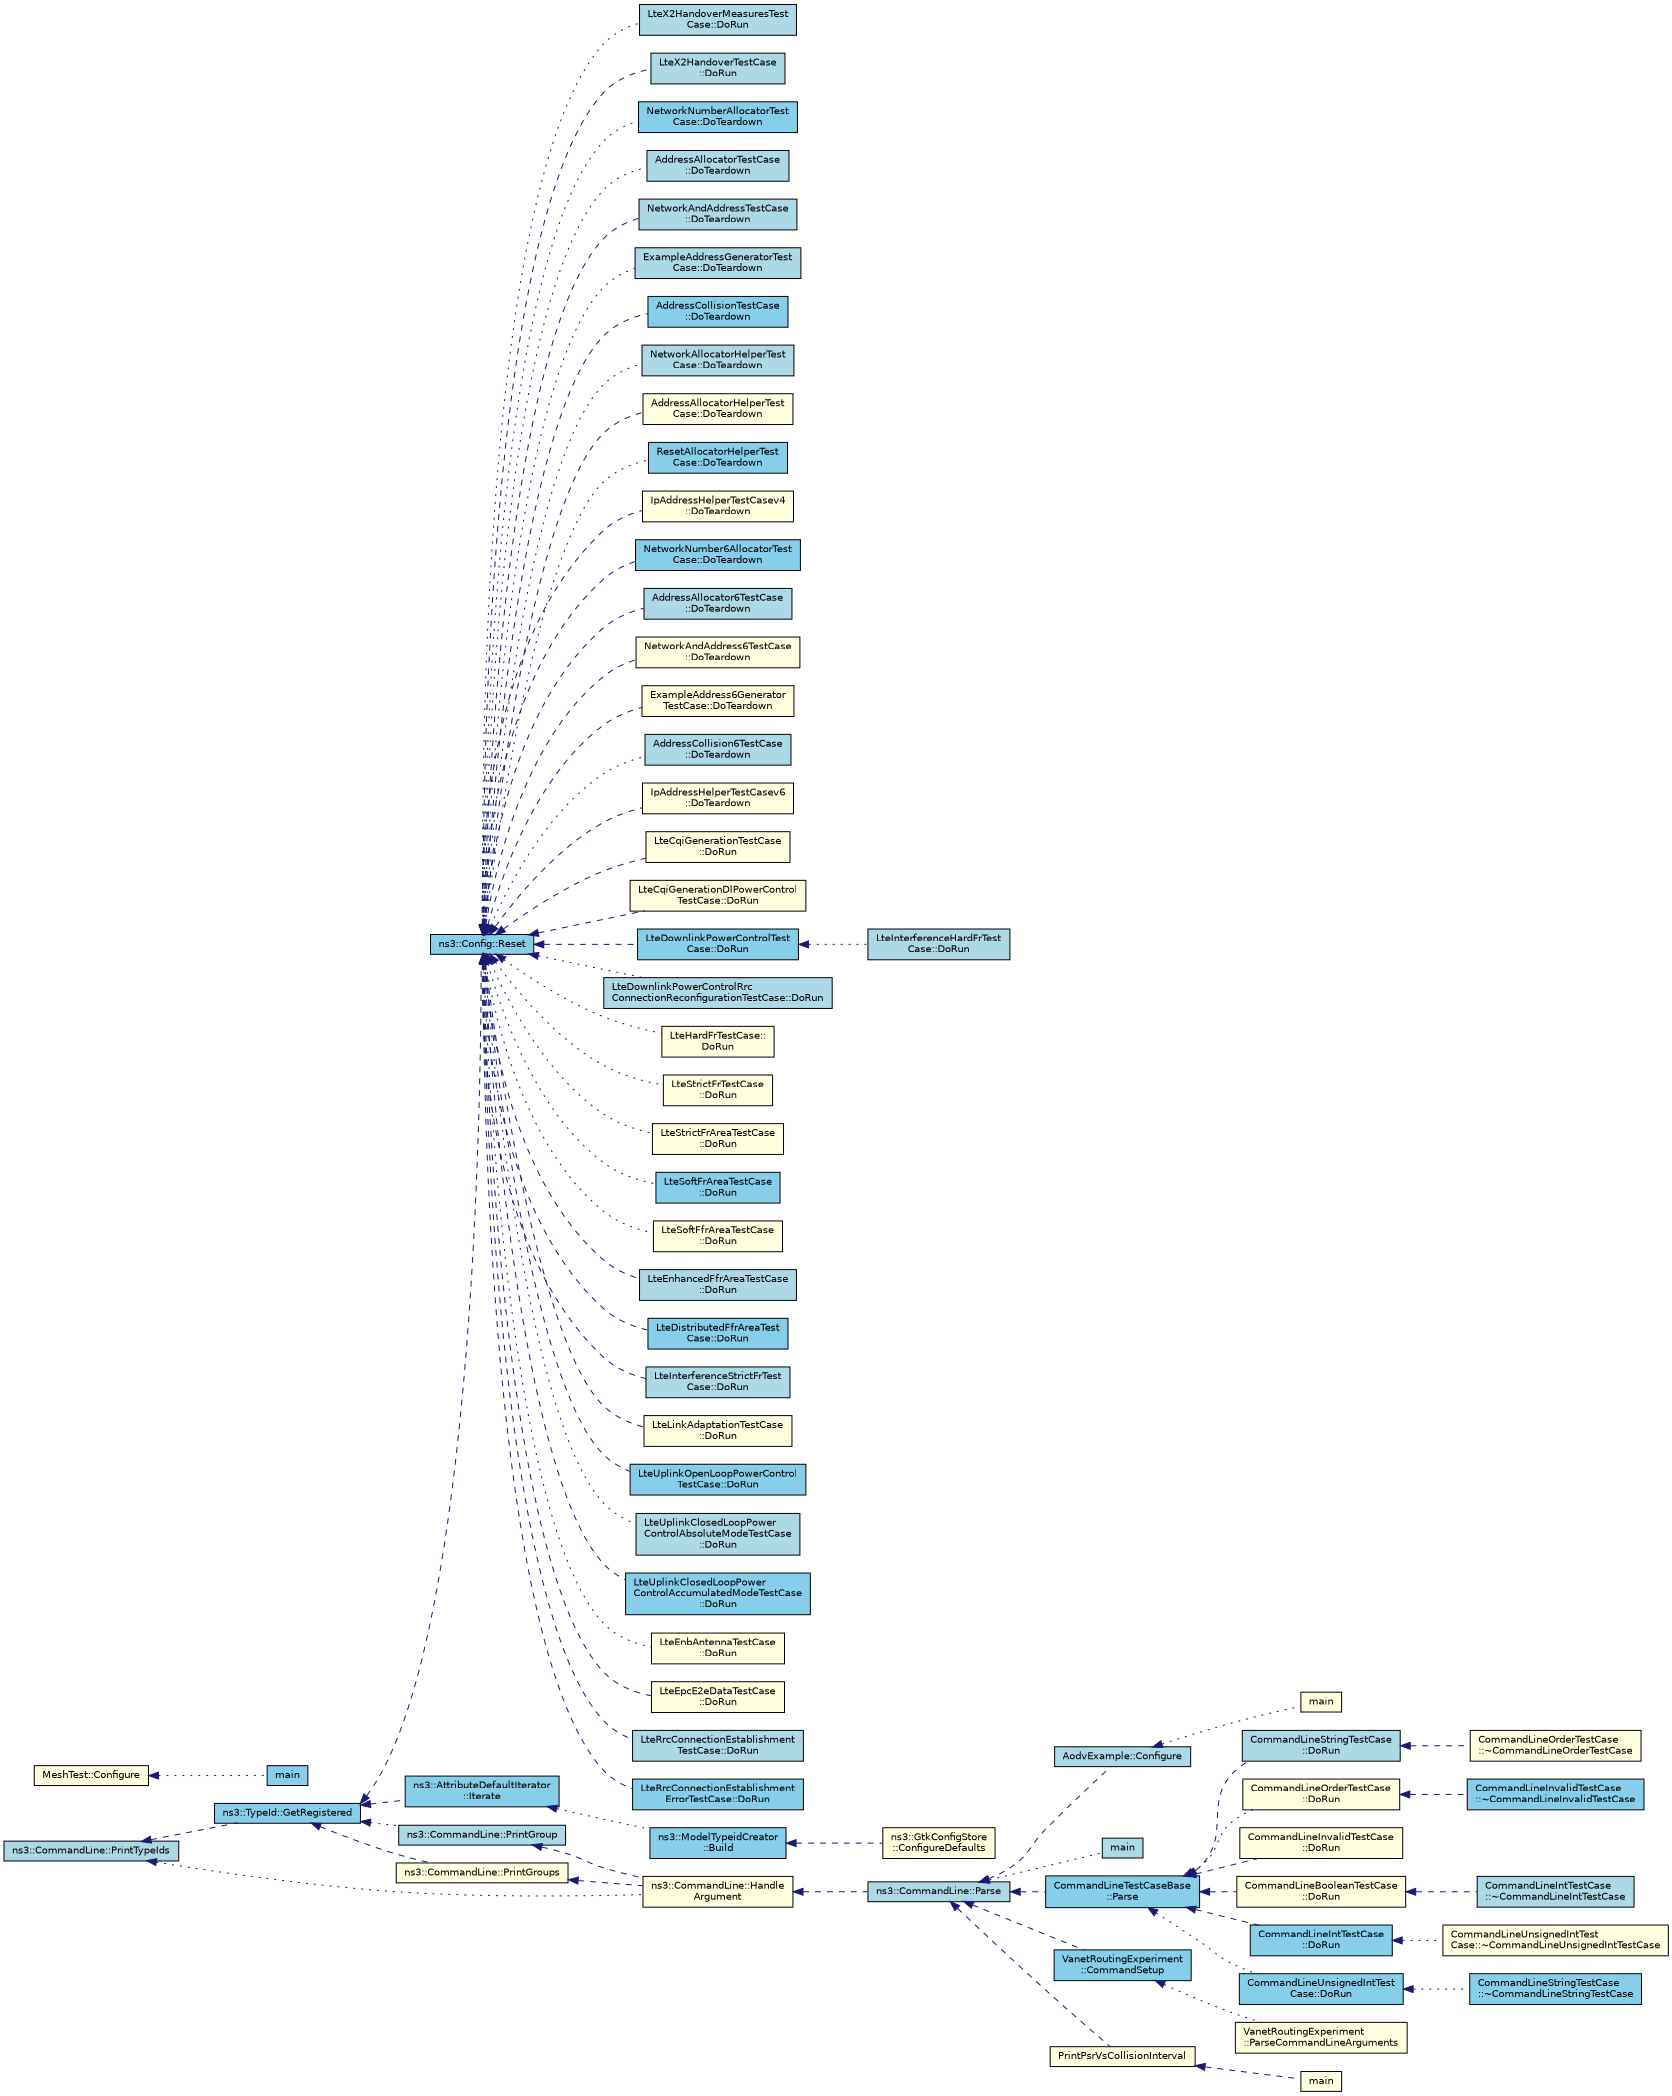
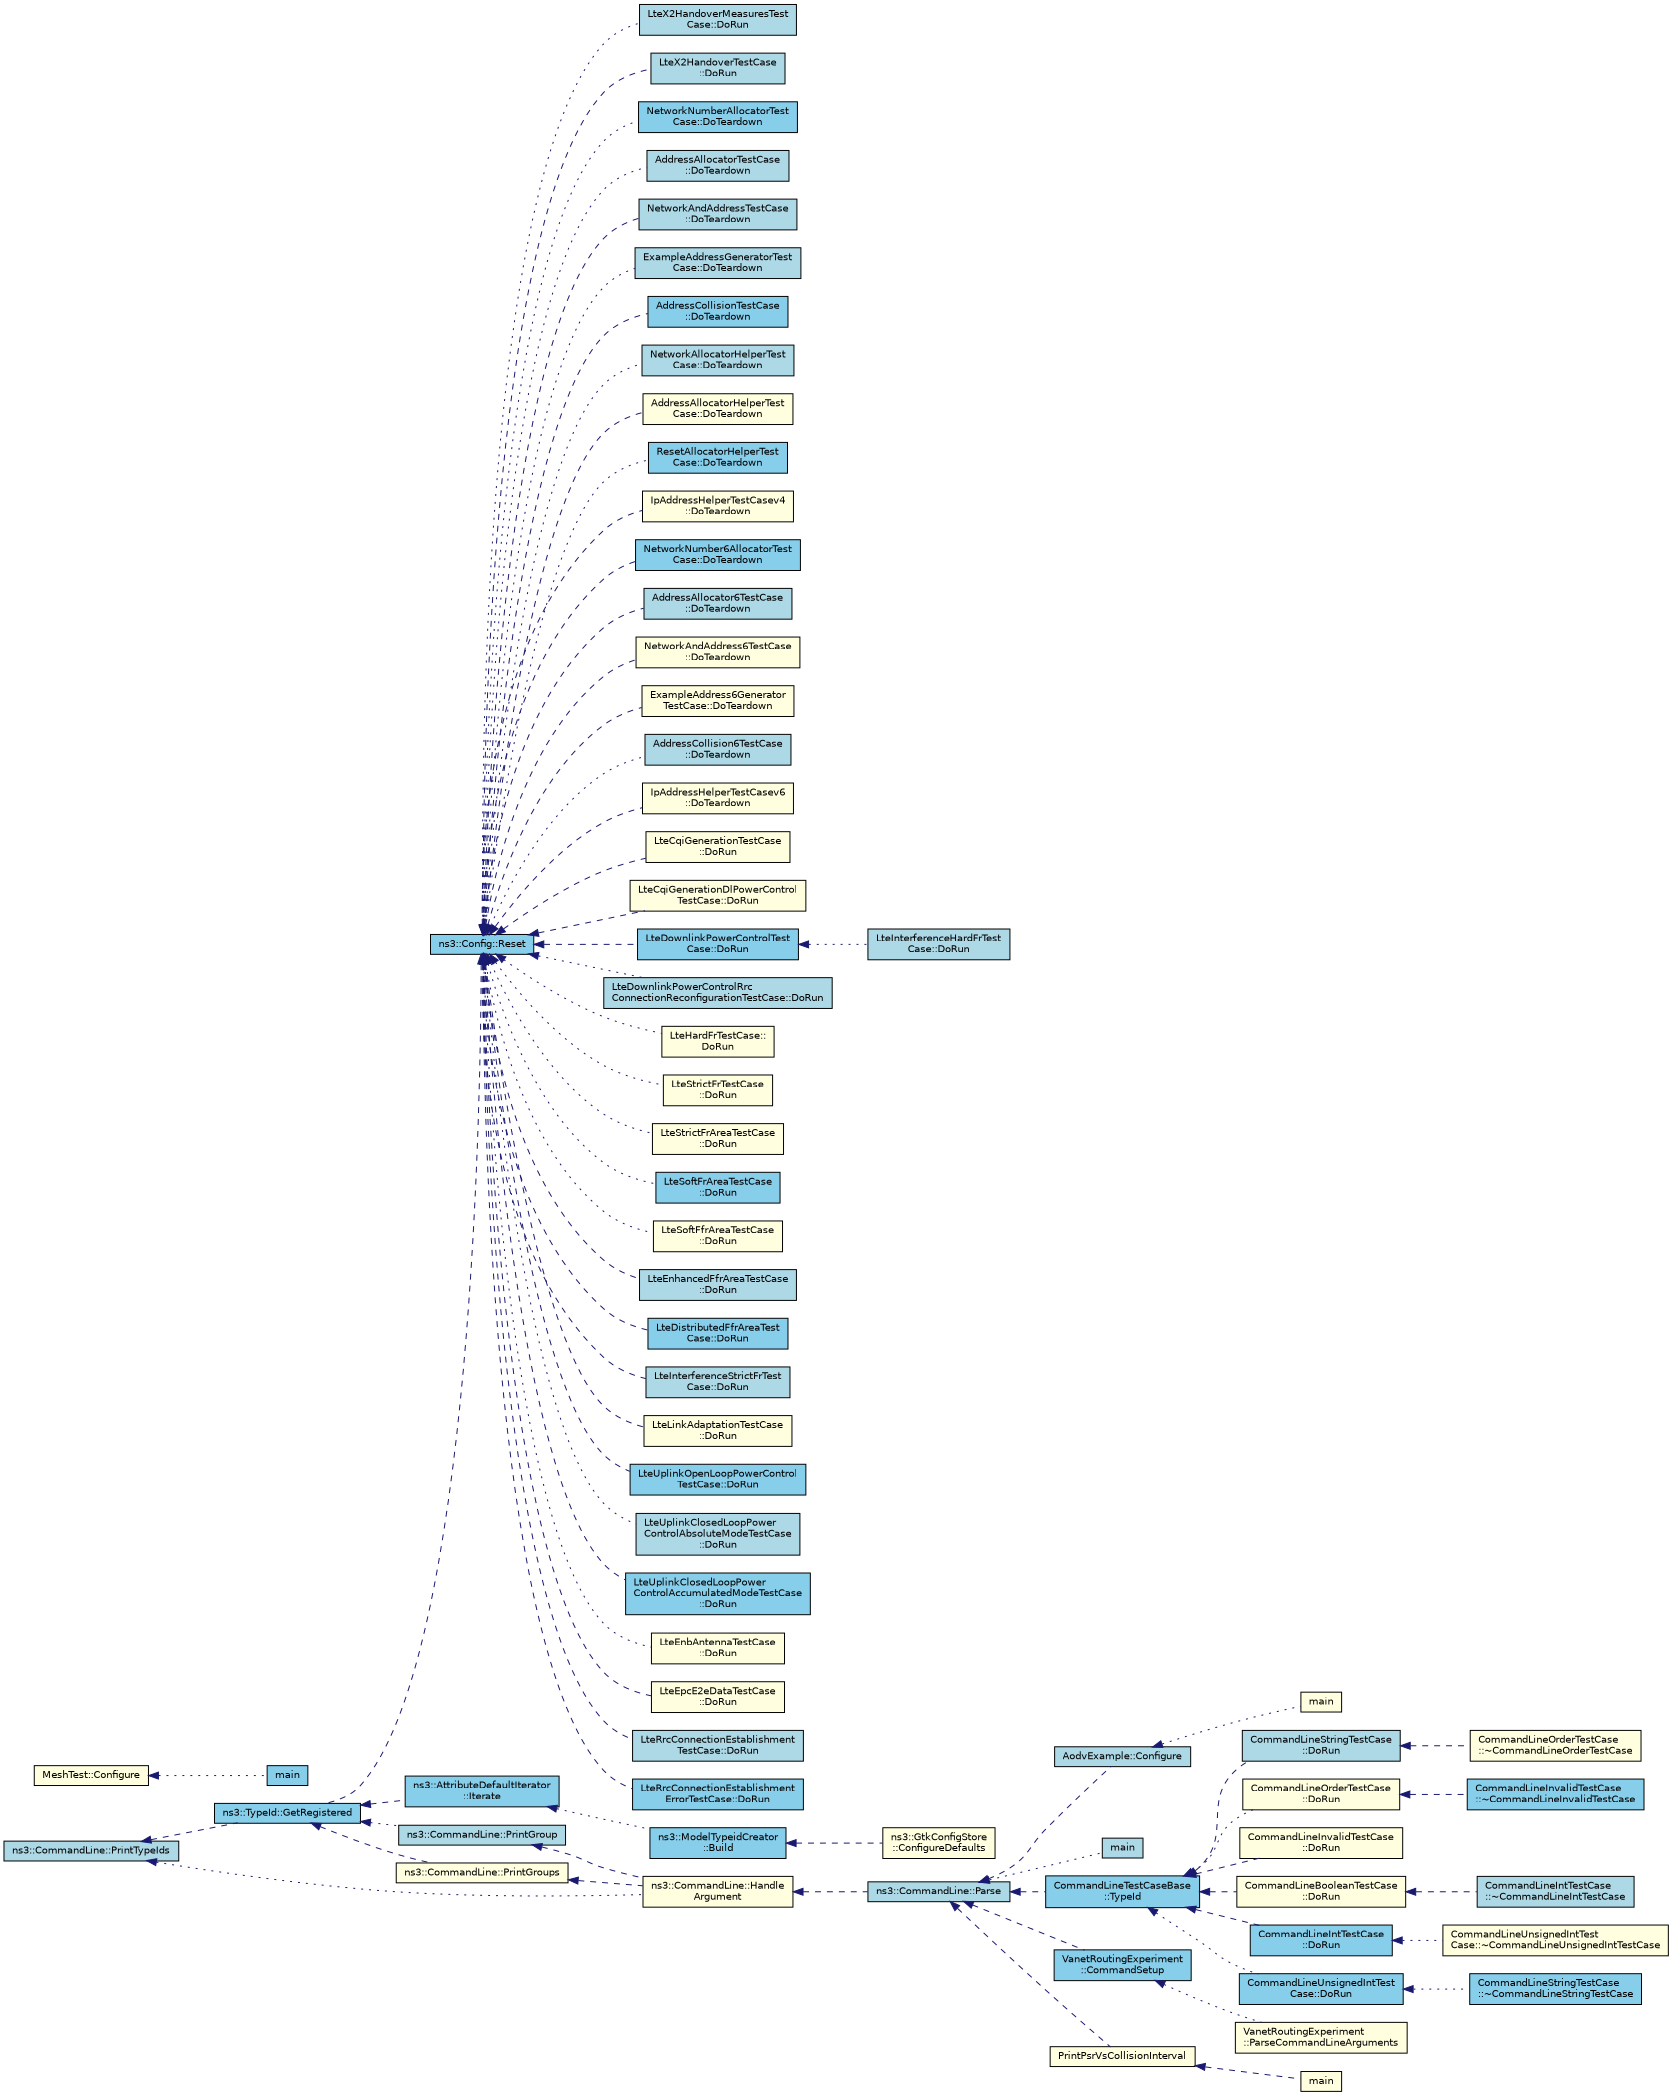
(463, 1382) -> (459, 1404)
(1123, 1892) -> (1123, 1892)
